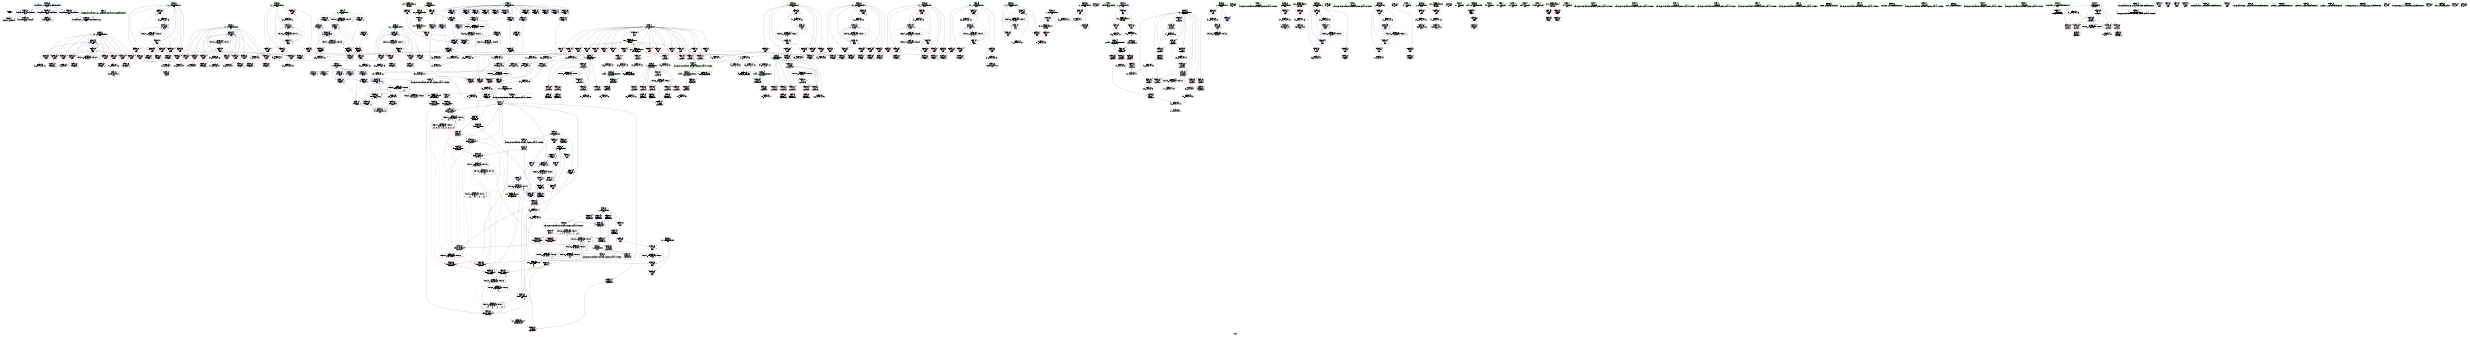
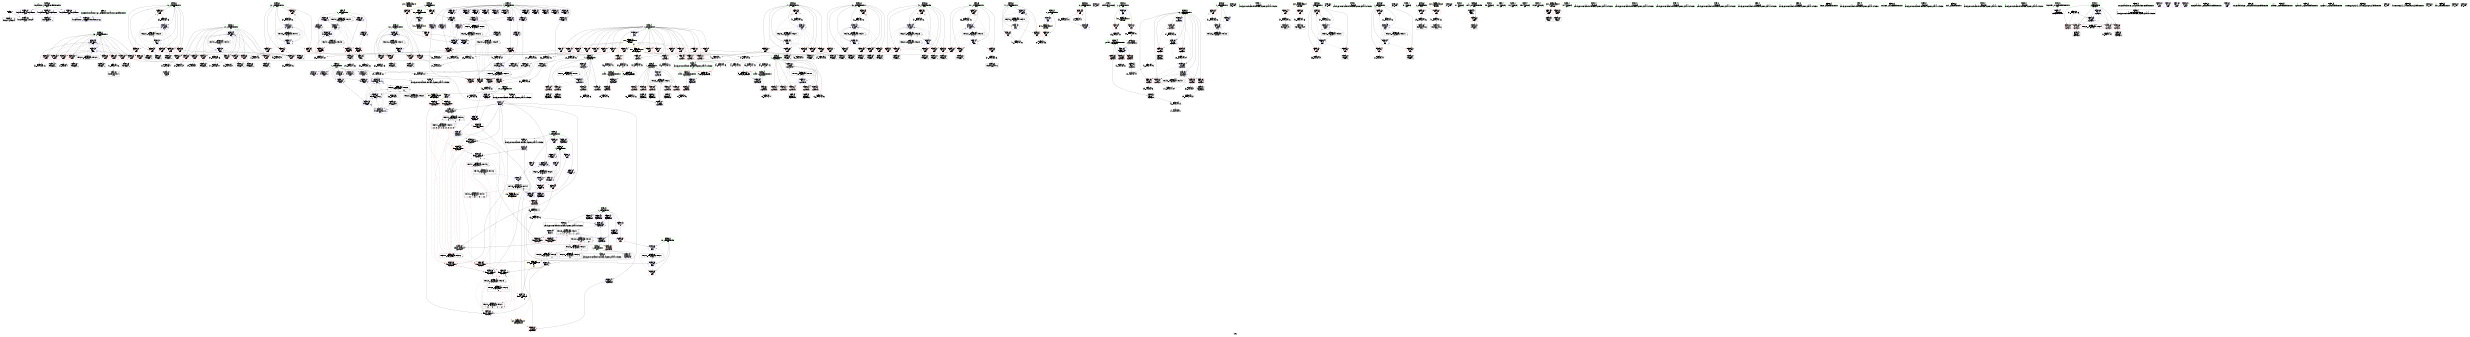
(1285, 5) -> none
none -> (351, 66)
none -> (721, 66)
(783, 96) -> none
(357, 103) -> none
(532, 166) -> (532, 166)
(620, 226) -> (620, 226)
